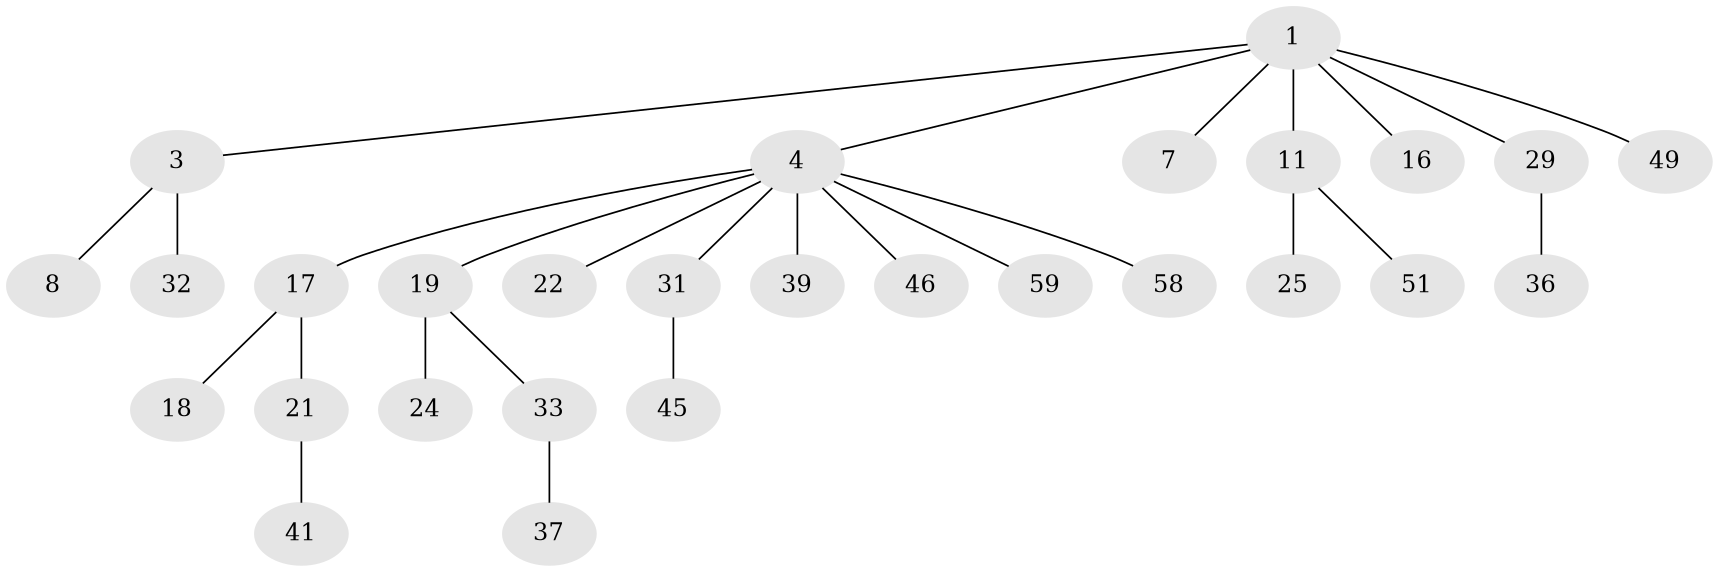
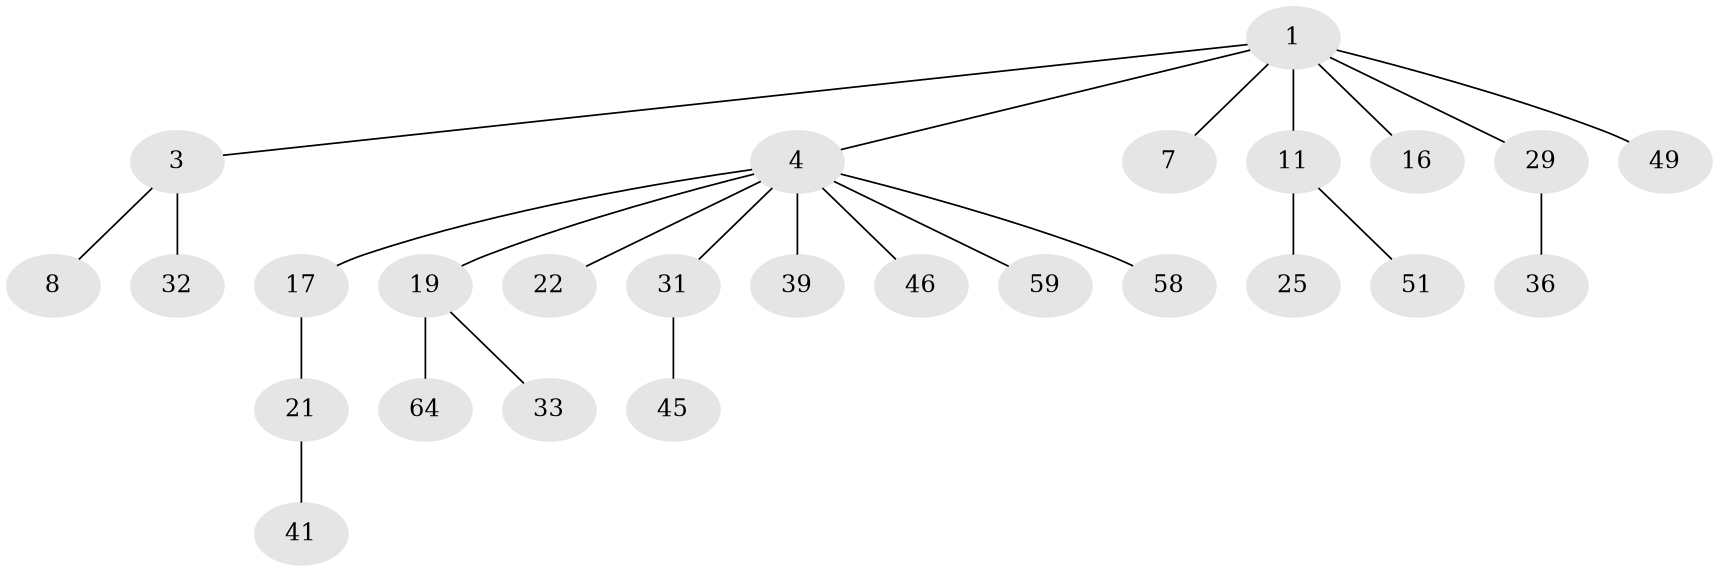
(177, 410) -> none
(425, 410) -> (425, 410)
(549, 534) -> none
